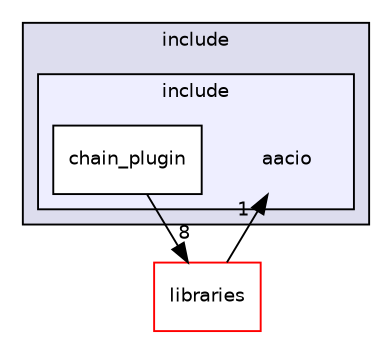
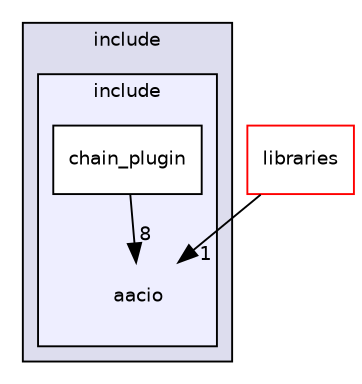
(163, 220) -> (132, 219)
